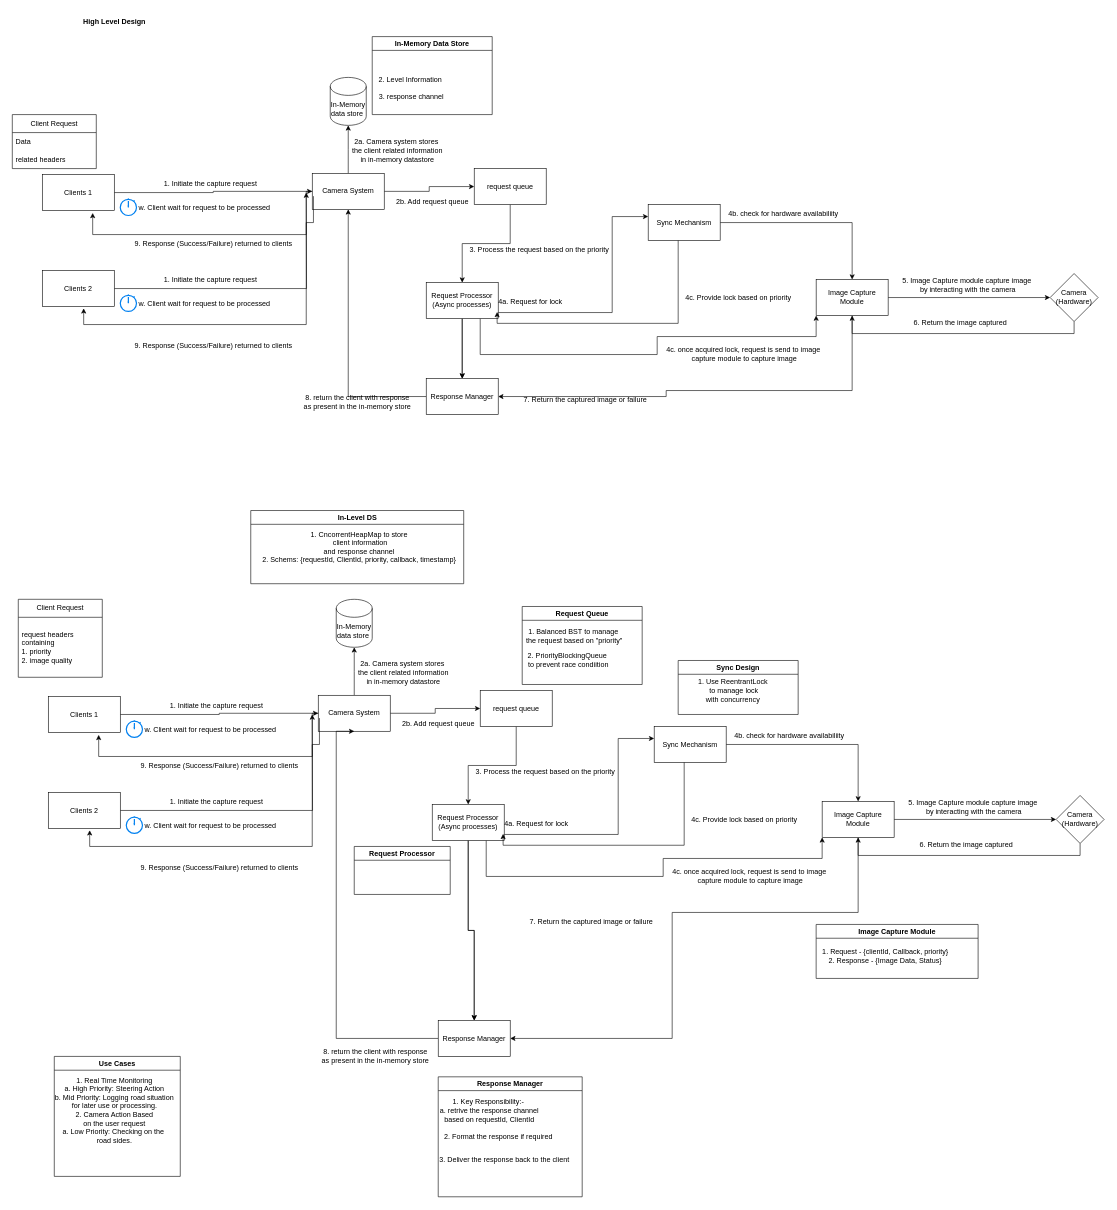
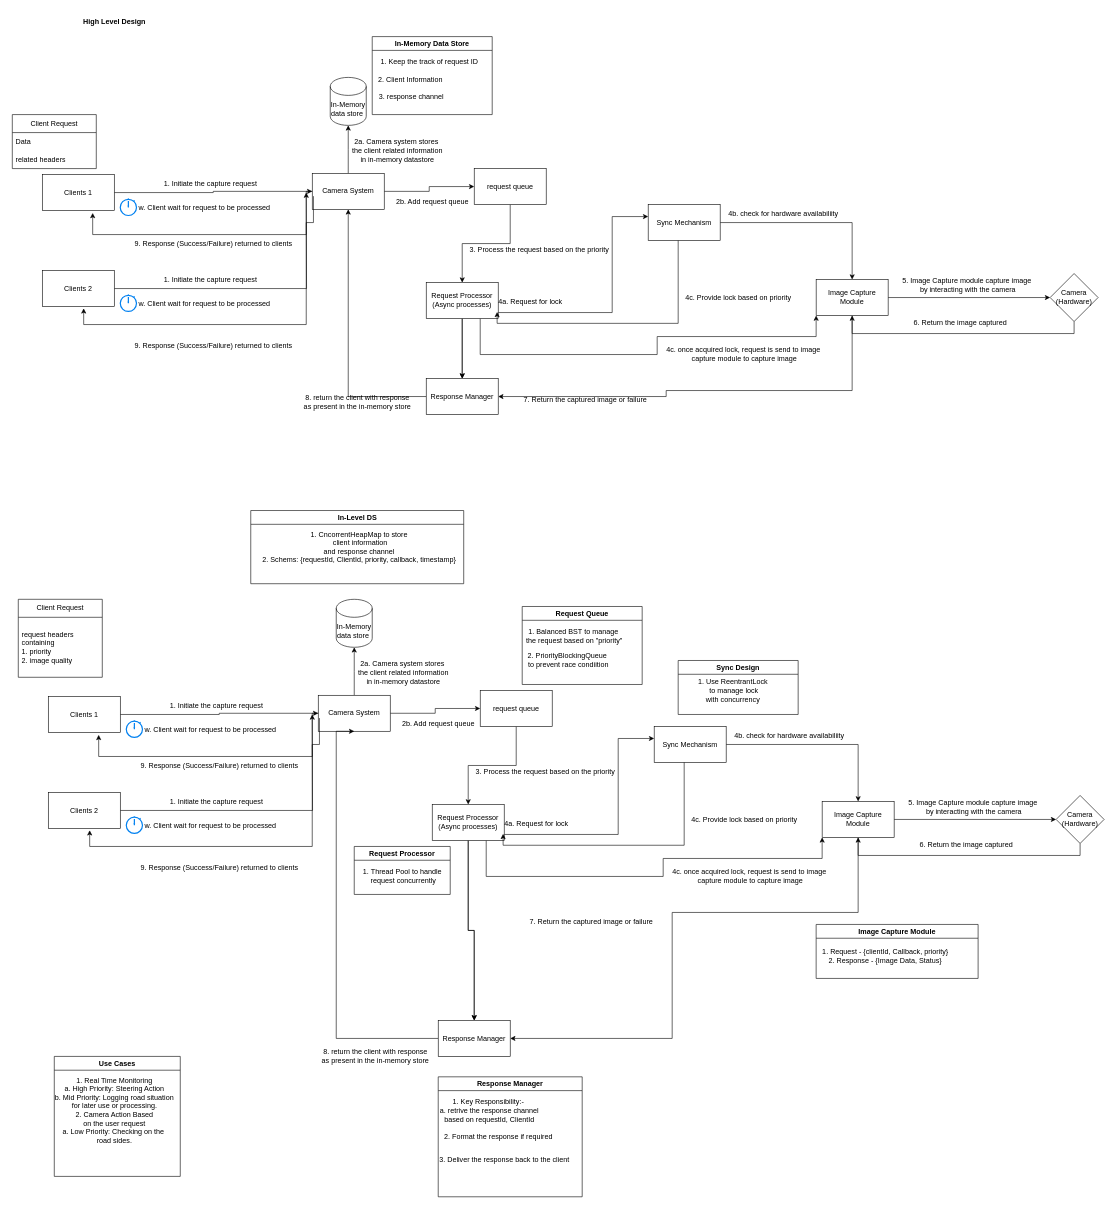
none -> (429, 62)
(412, 80) -> (412, 80)
none -> (402, 876)
